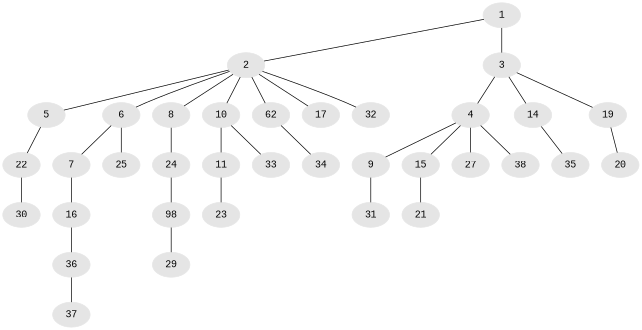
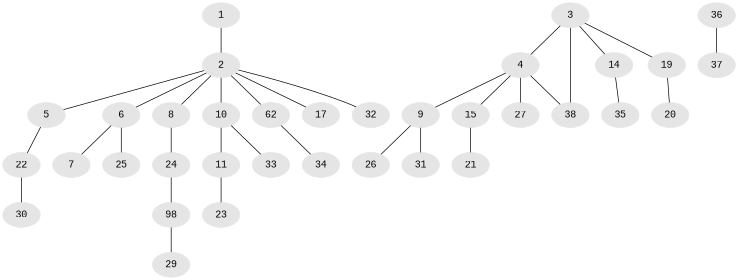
(502, 40) -> (570, 65)
none -> (371, 165)
(71, 215) -> none
